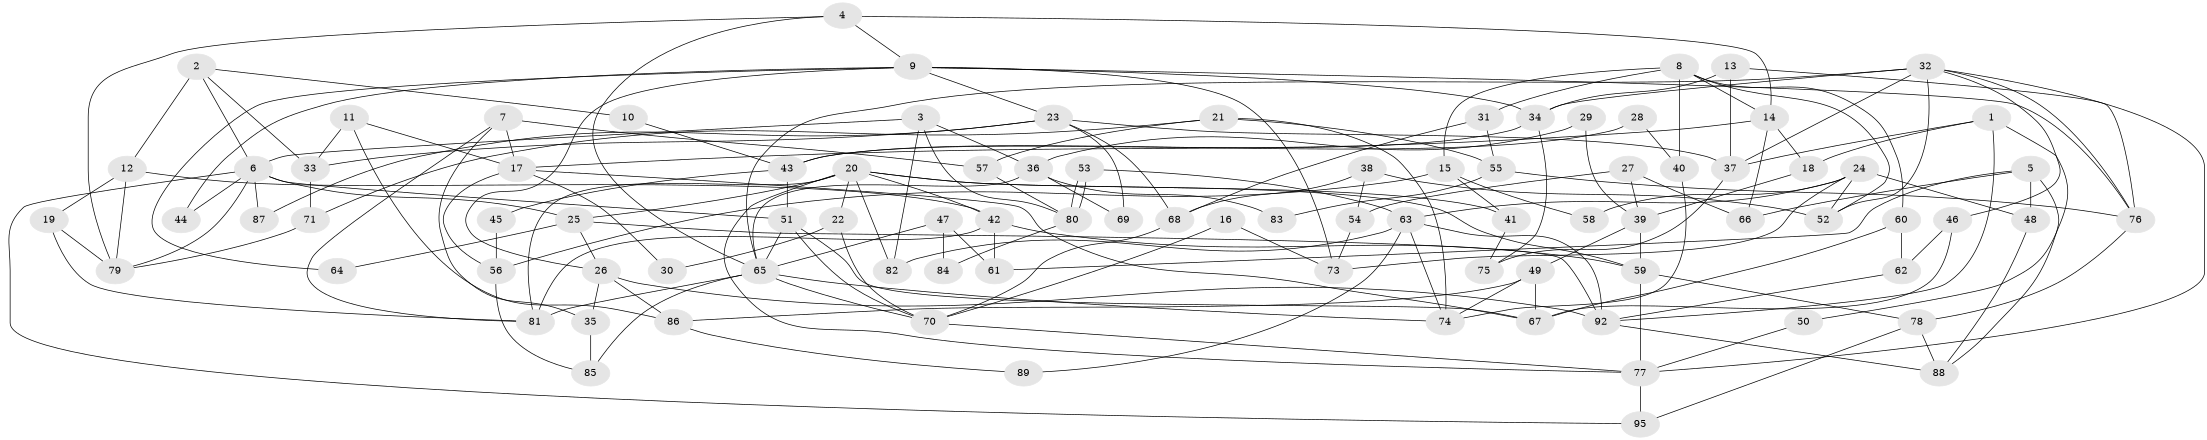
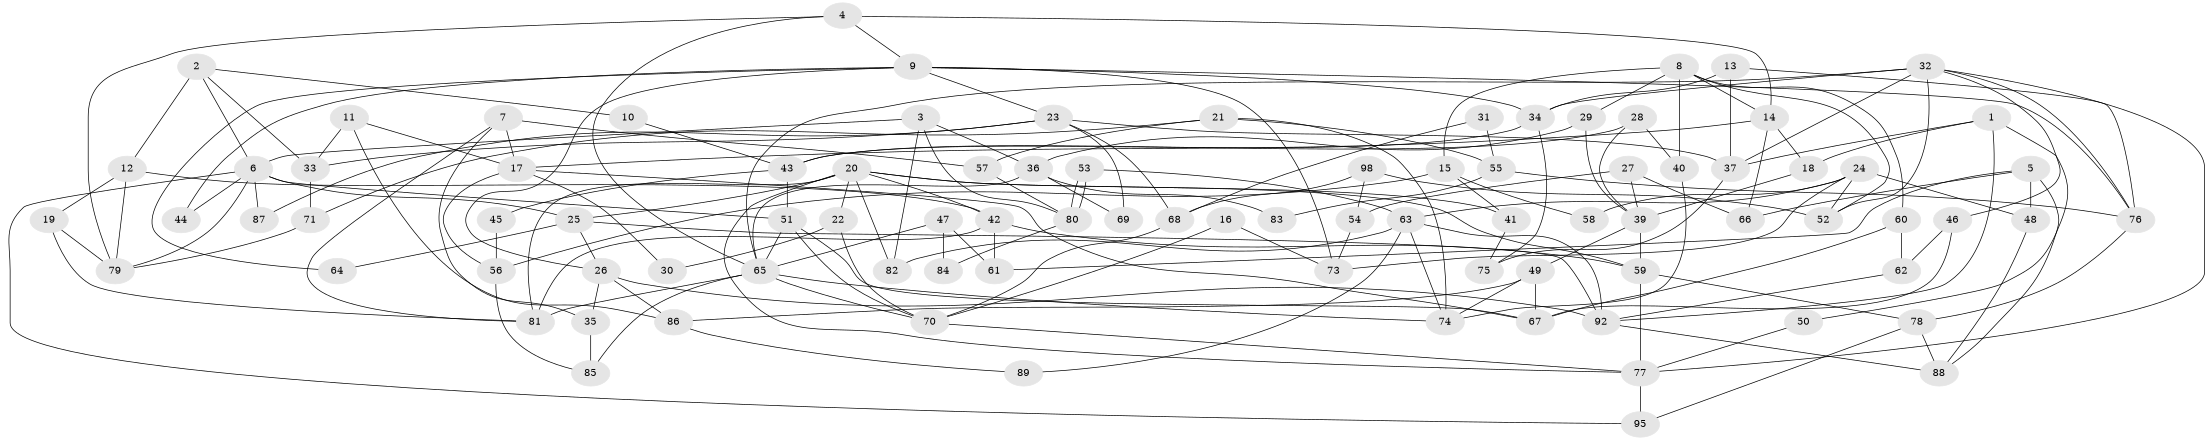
(1575, 87) -> (1633, 92)
none -> (1600, 167)
(1367, 169) -> (1367, 169)
